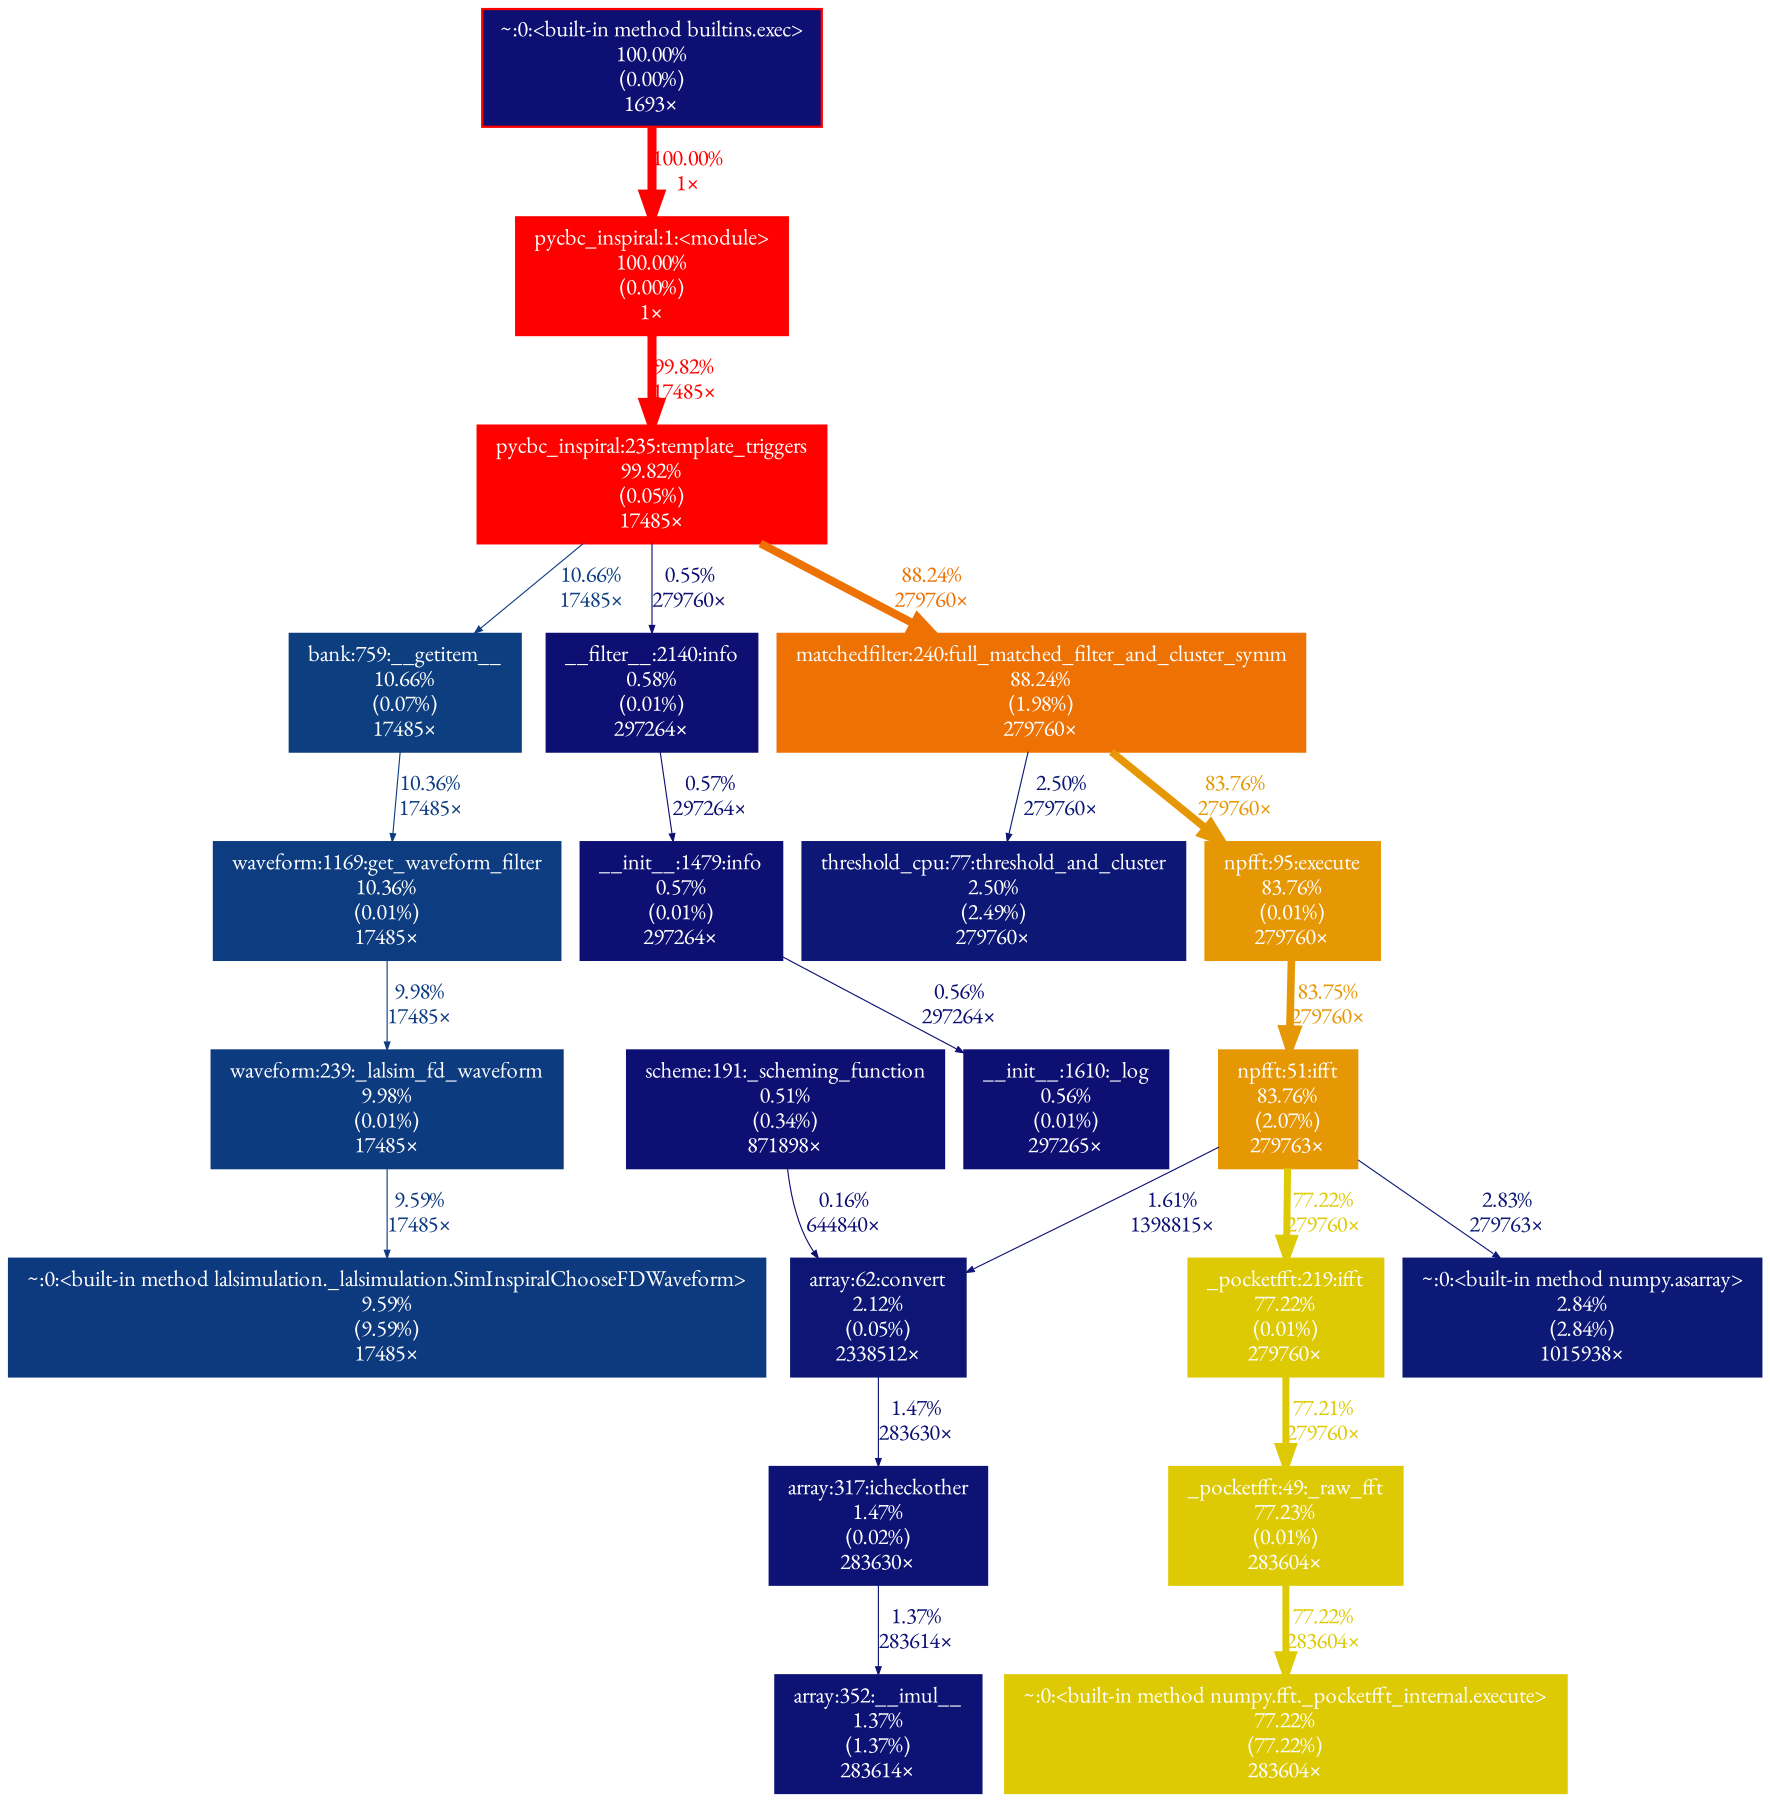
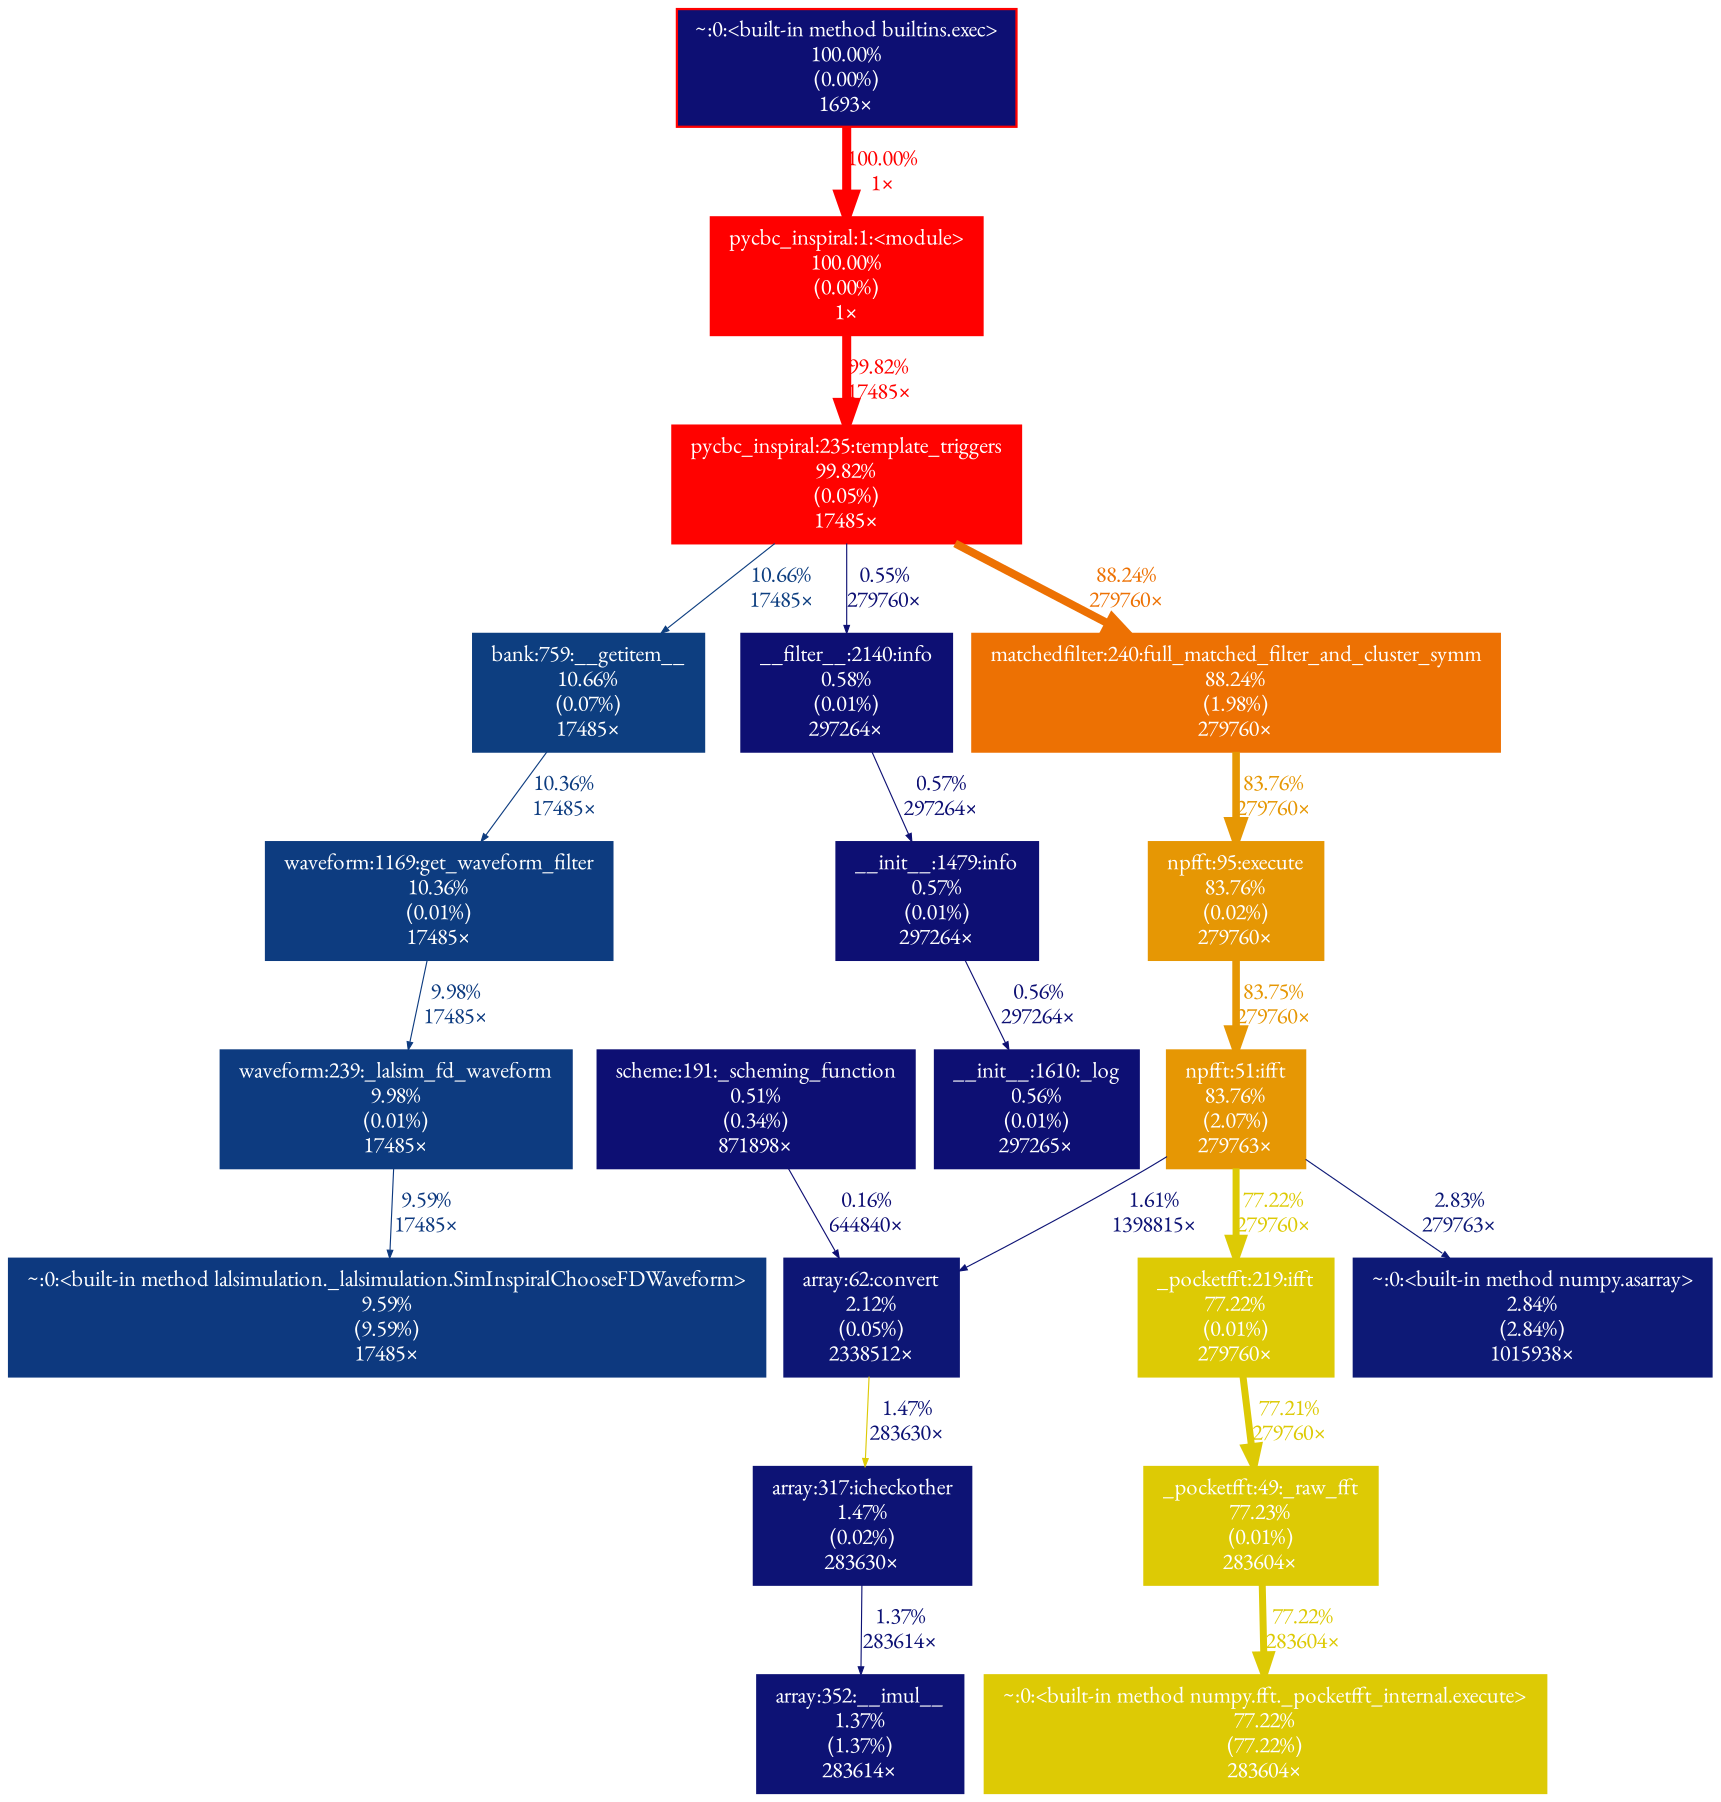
(994, 901) -> none
(1293, 901) -> (1236, 901)
(878, 1418) -> (867, 1418)
